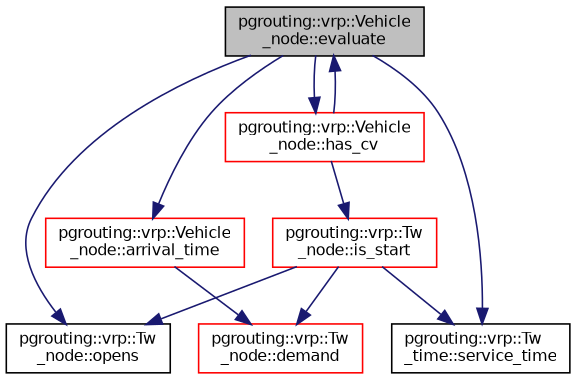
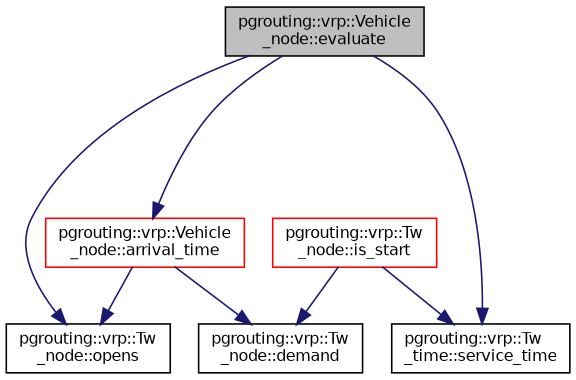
(325, 137) -> none
(229, 293) -> (120, 289)
(281, 348) -> (281, 348)
